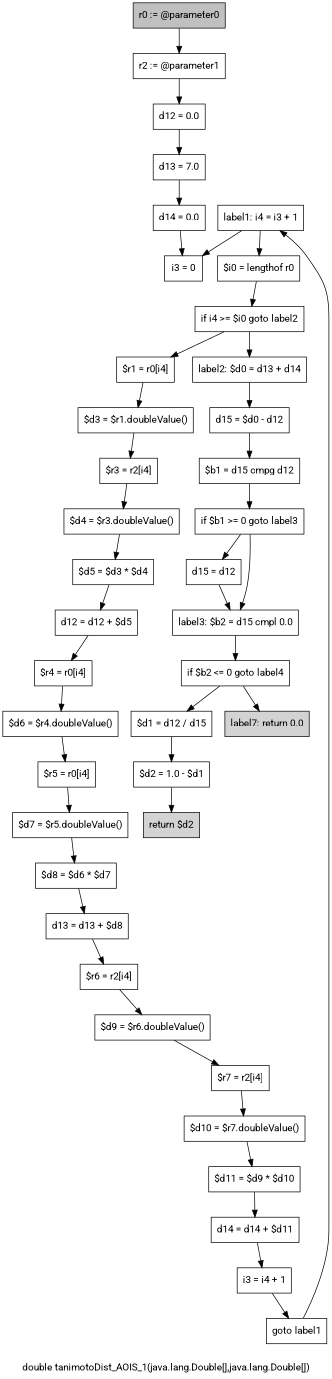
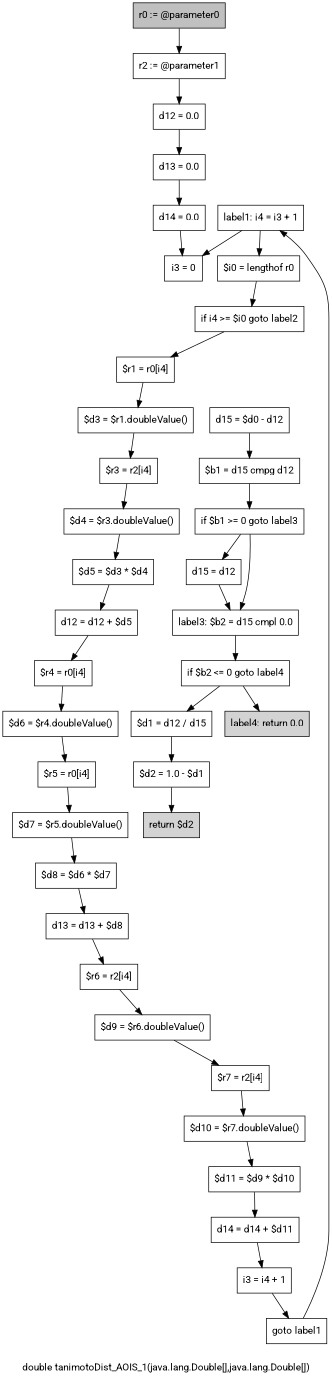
(179, 167) -> (179, 167)
(249, 370) -> none
(267, 724) -> (267, 724)
